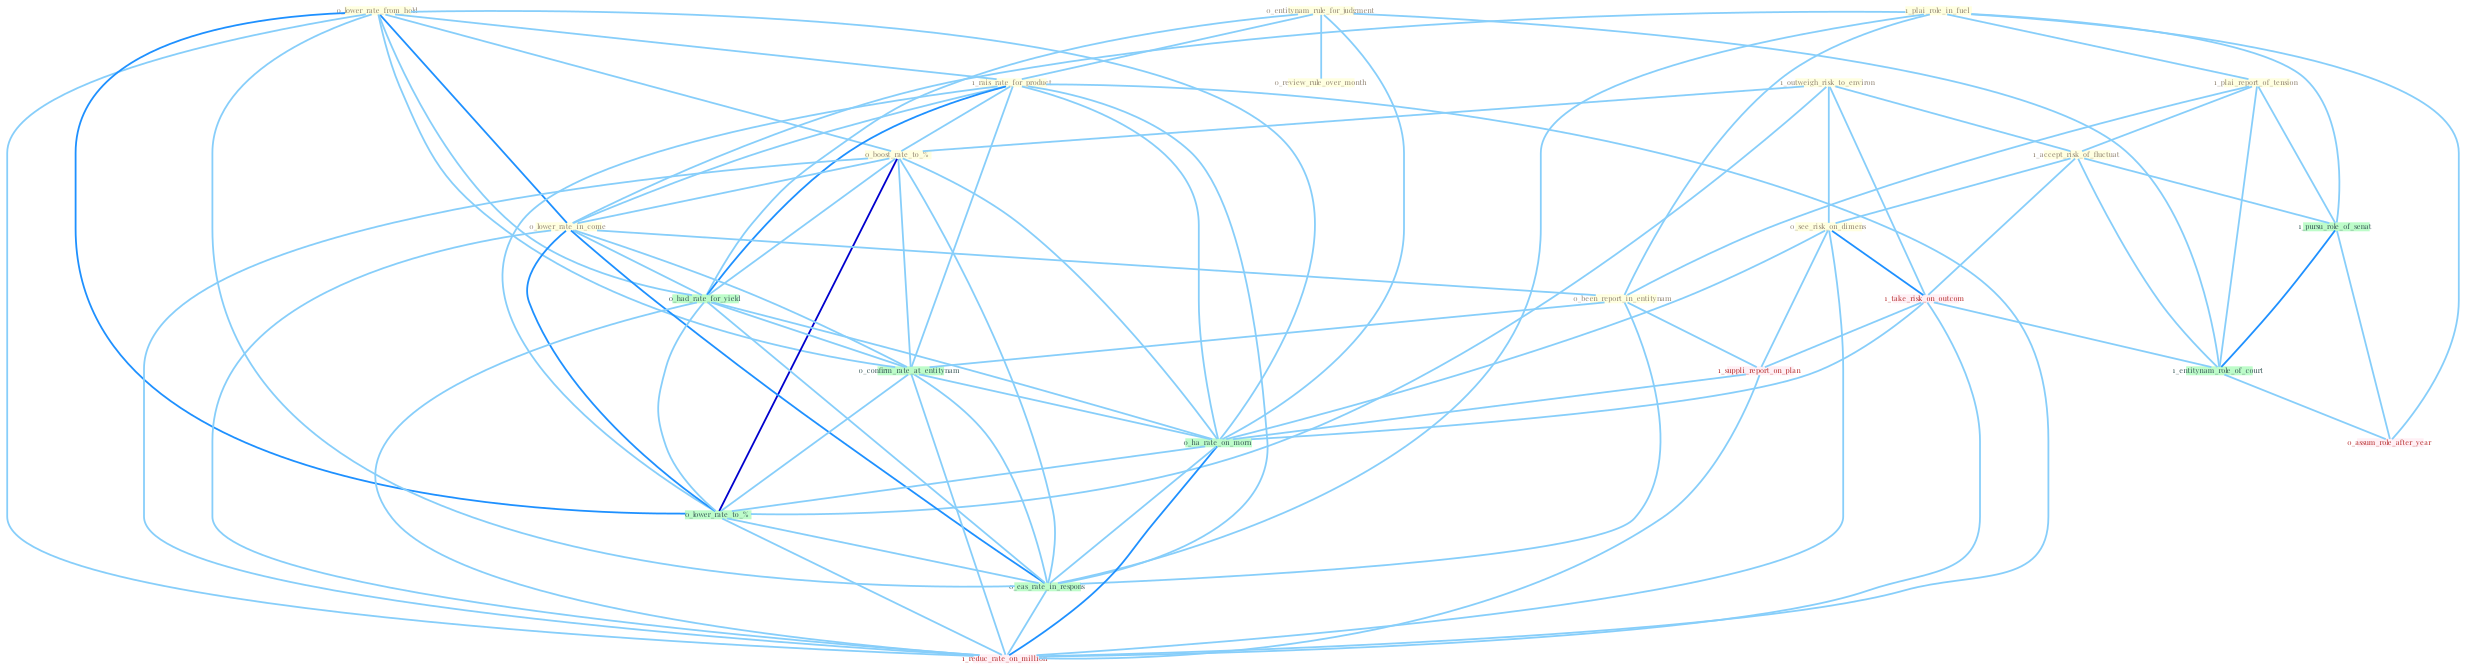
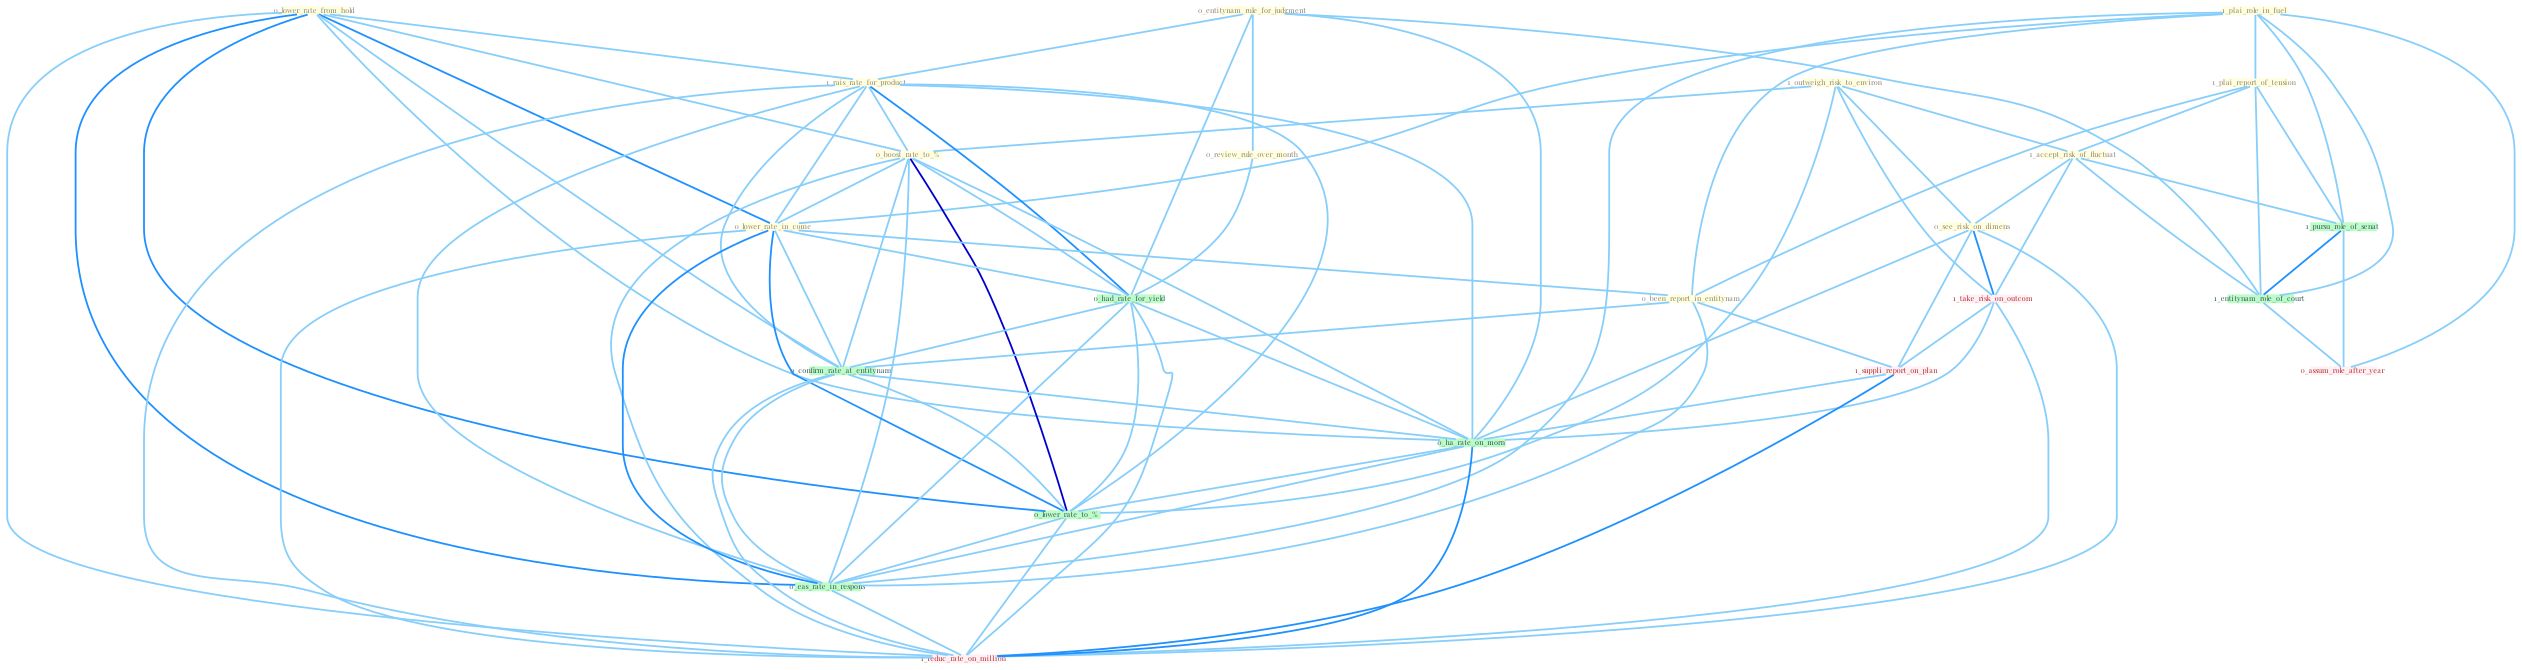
(478, 188) -> (1213, 243)
(2073, 335) -> (2380, 171)
(343, 451) -> (203, 443)
(1466, 606) -> (1466, 582)
